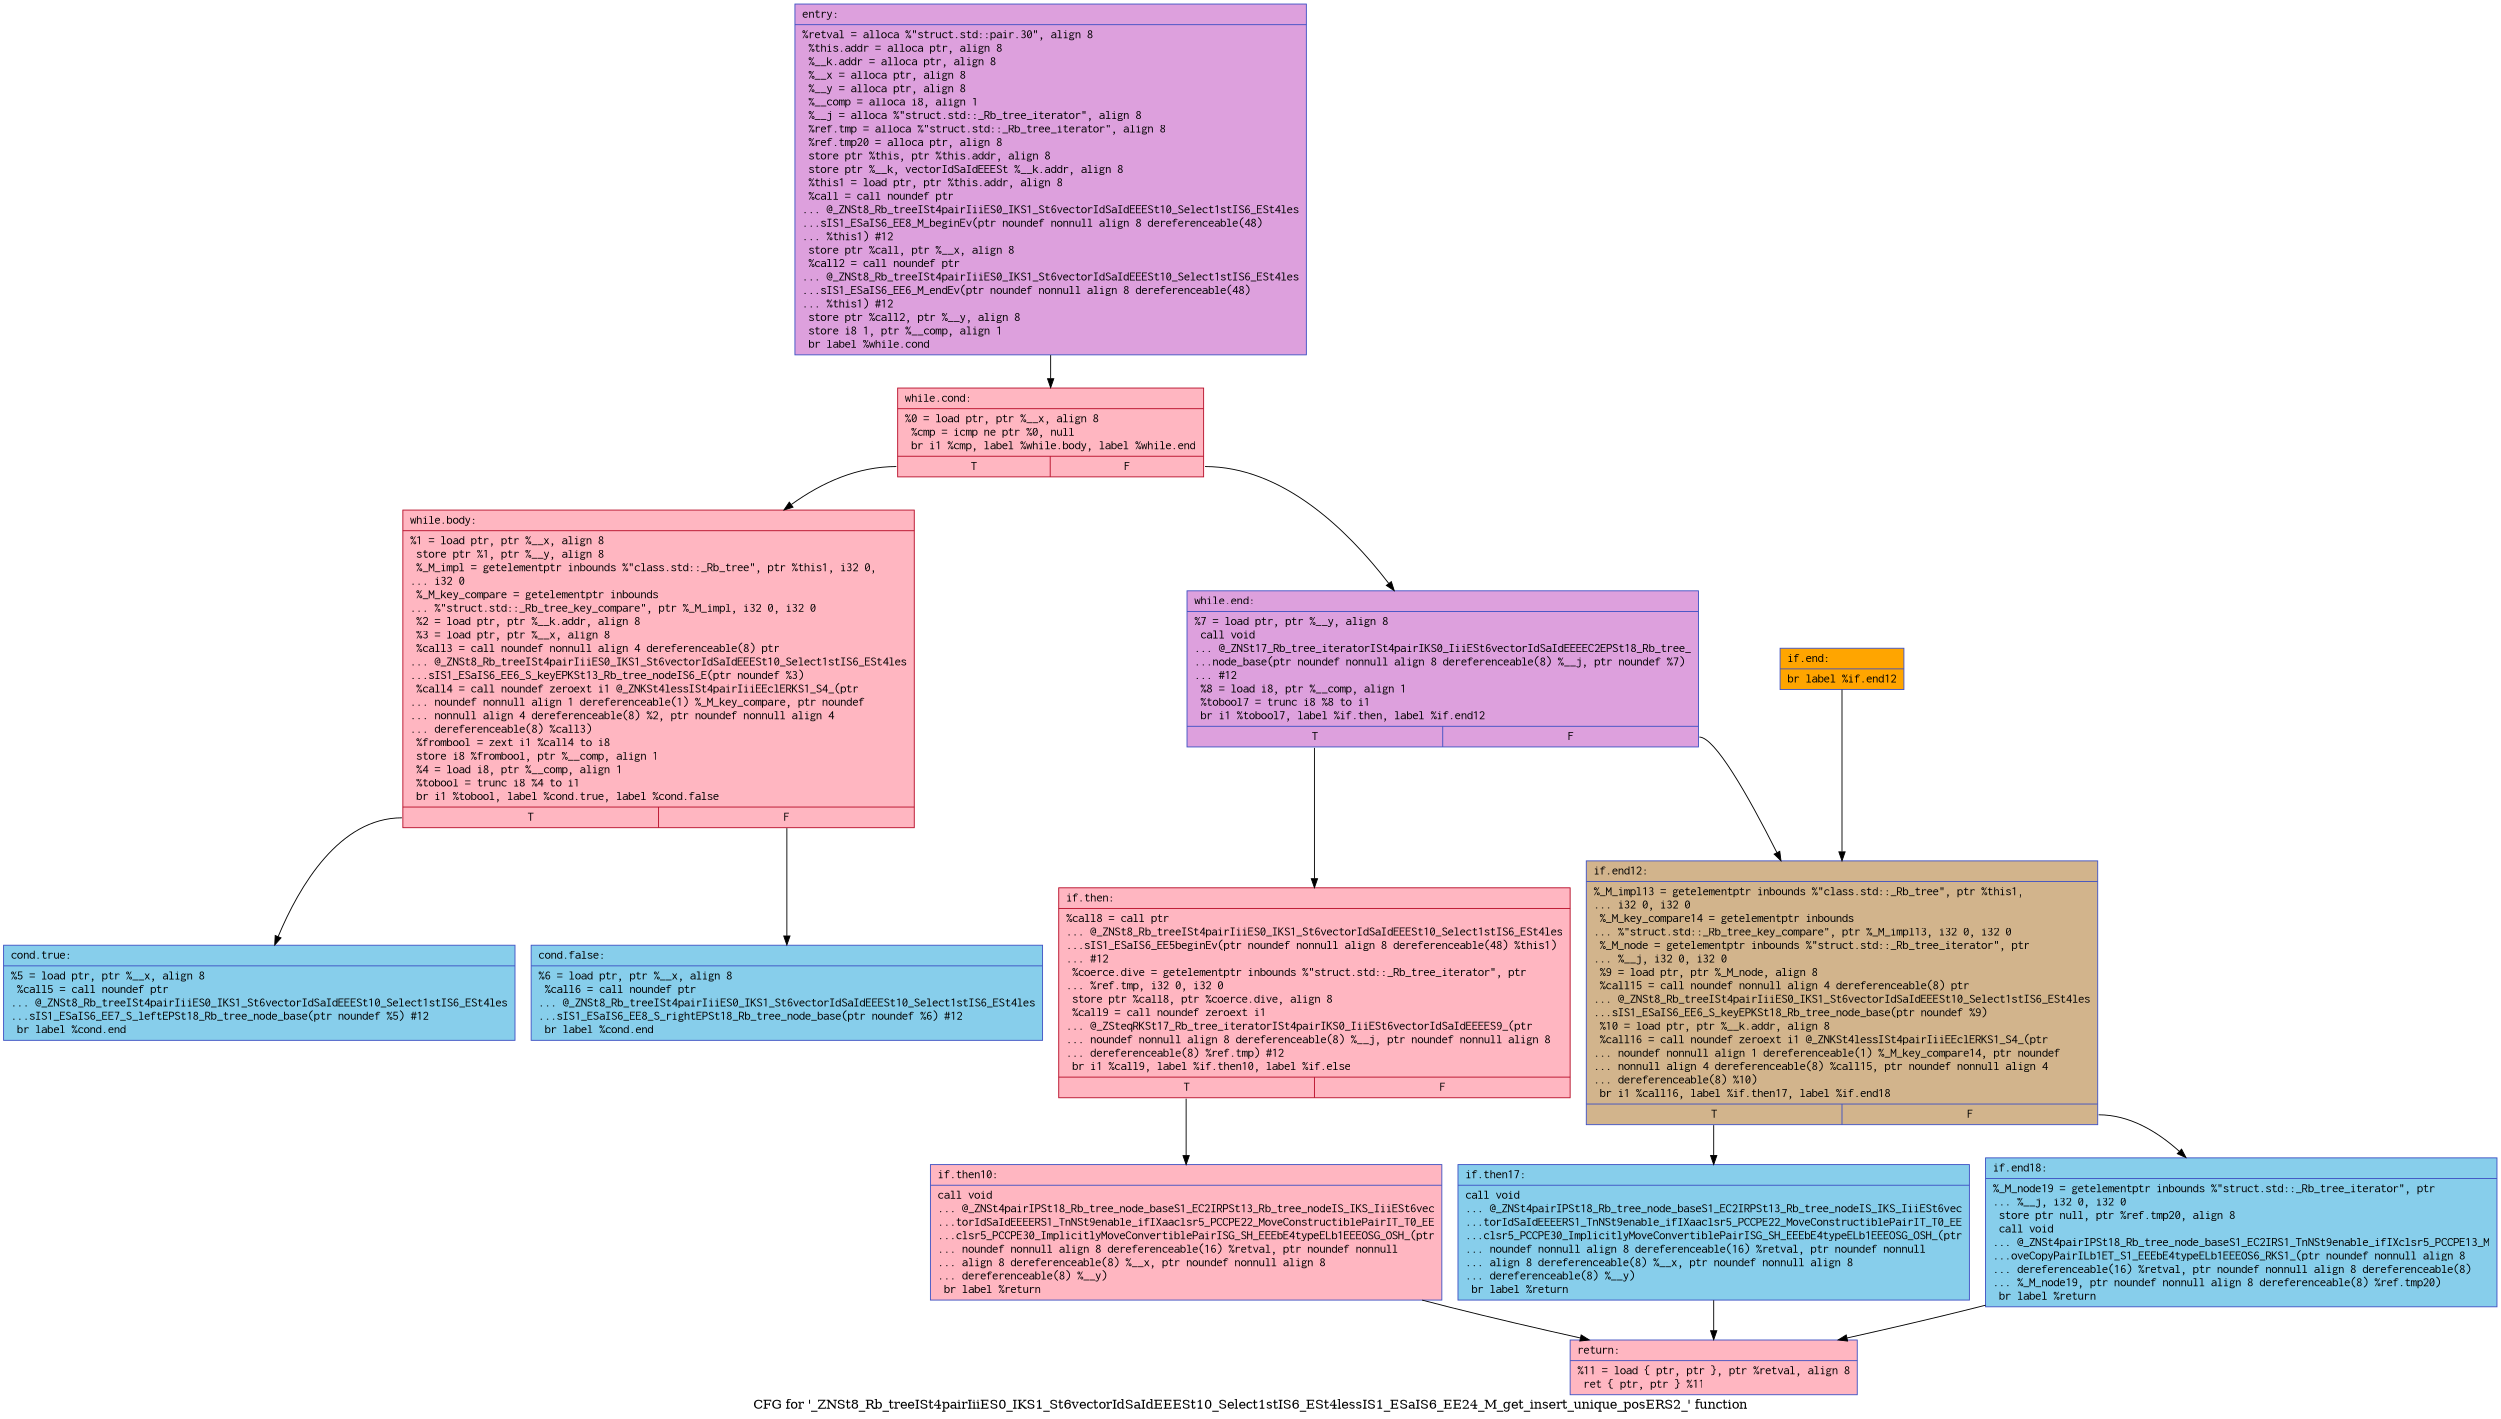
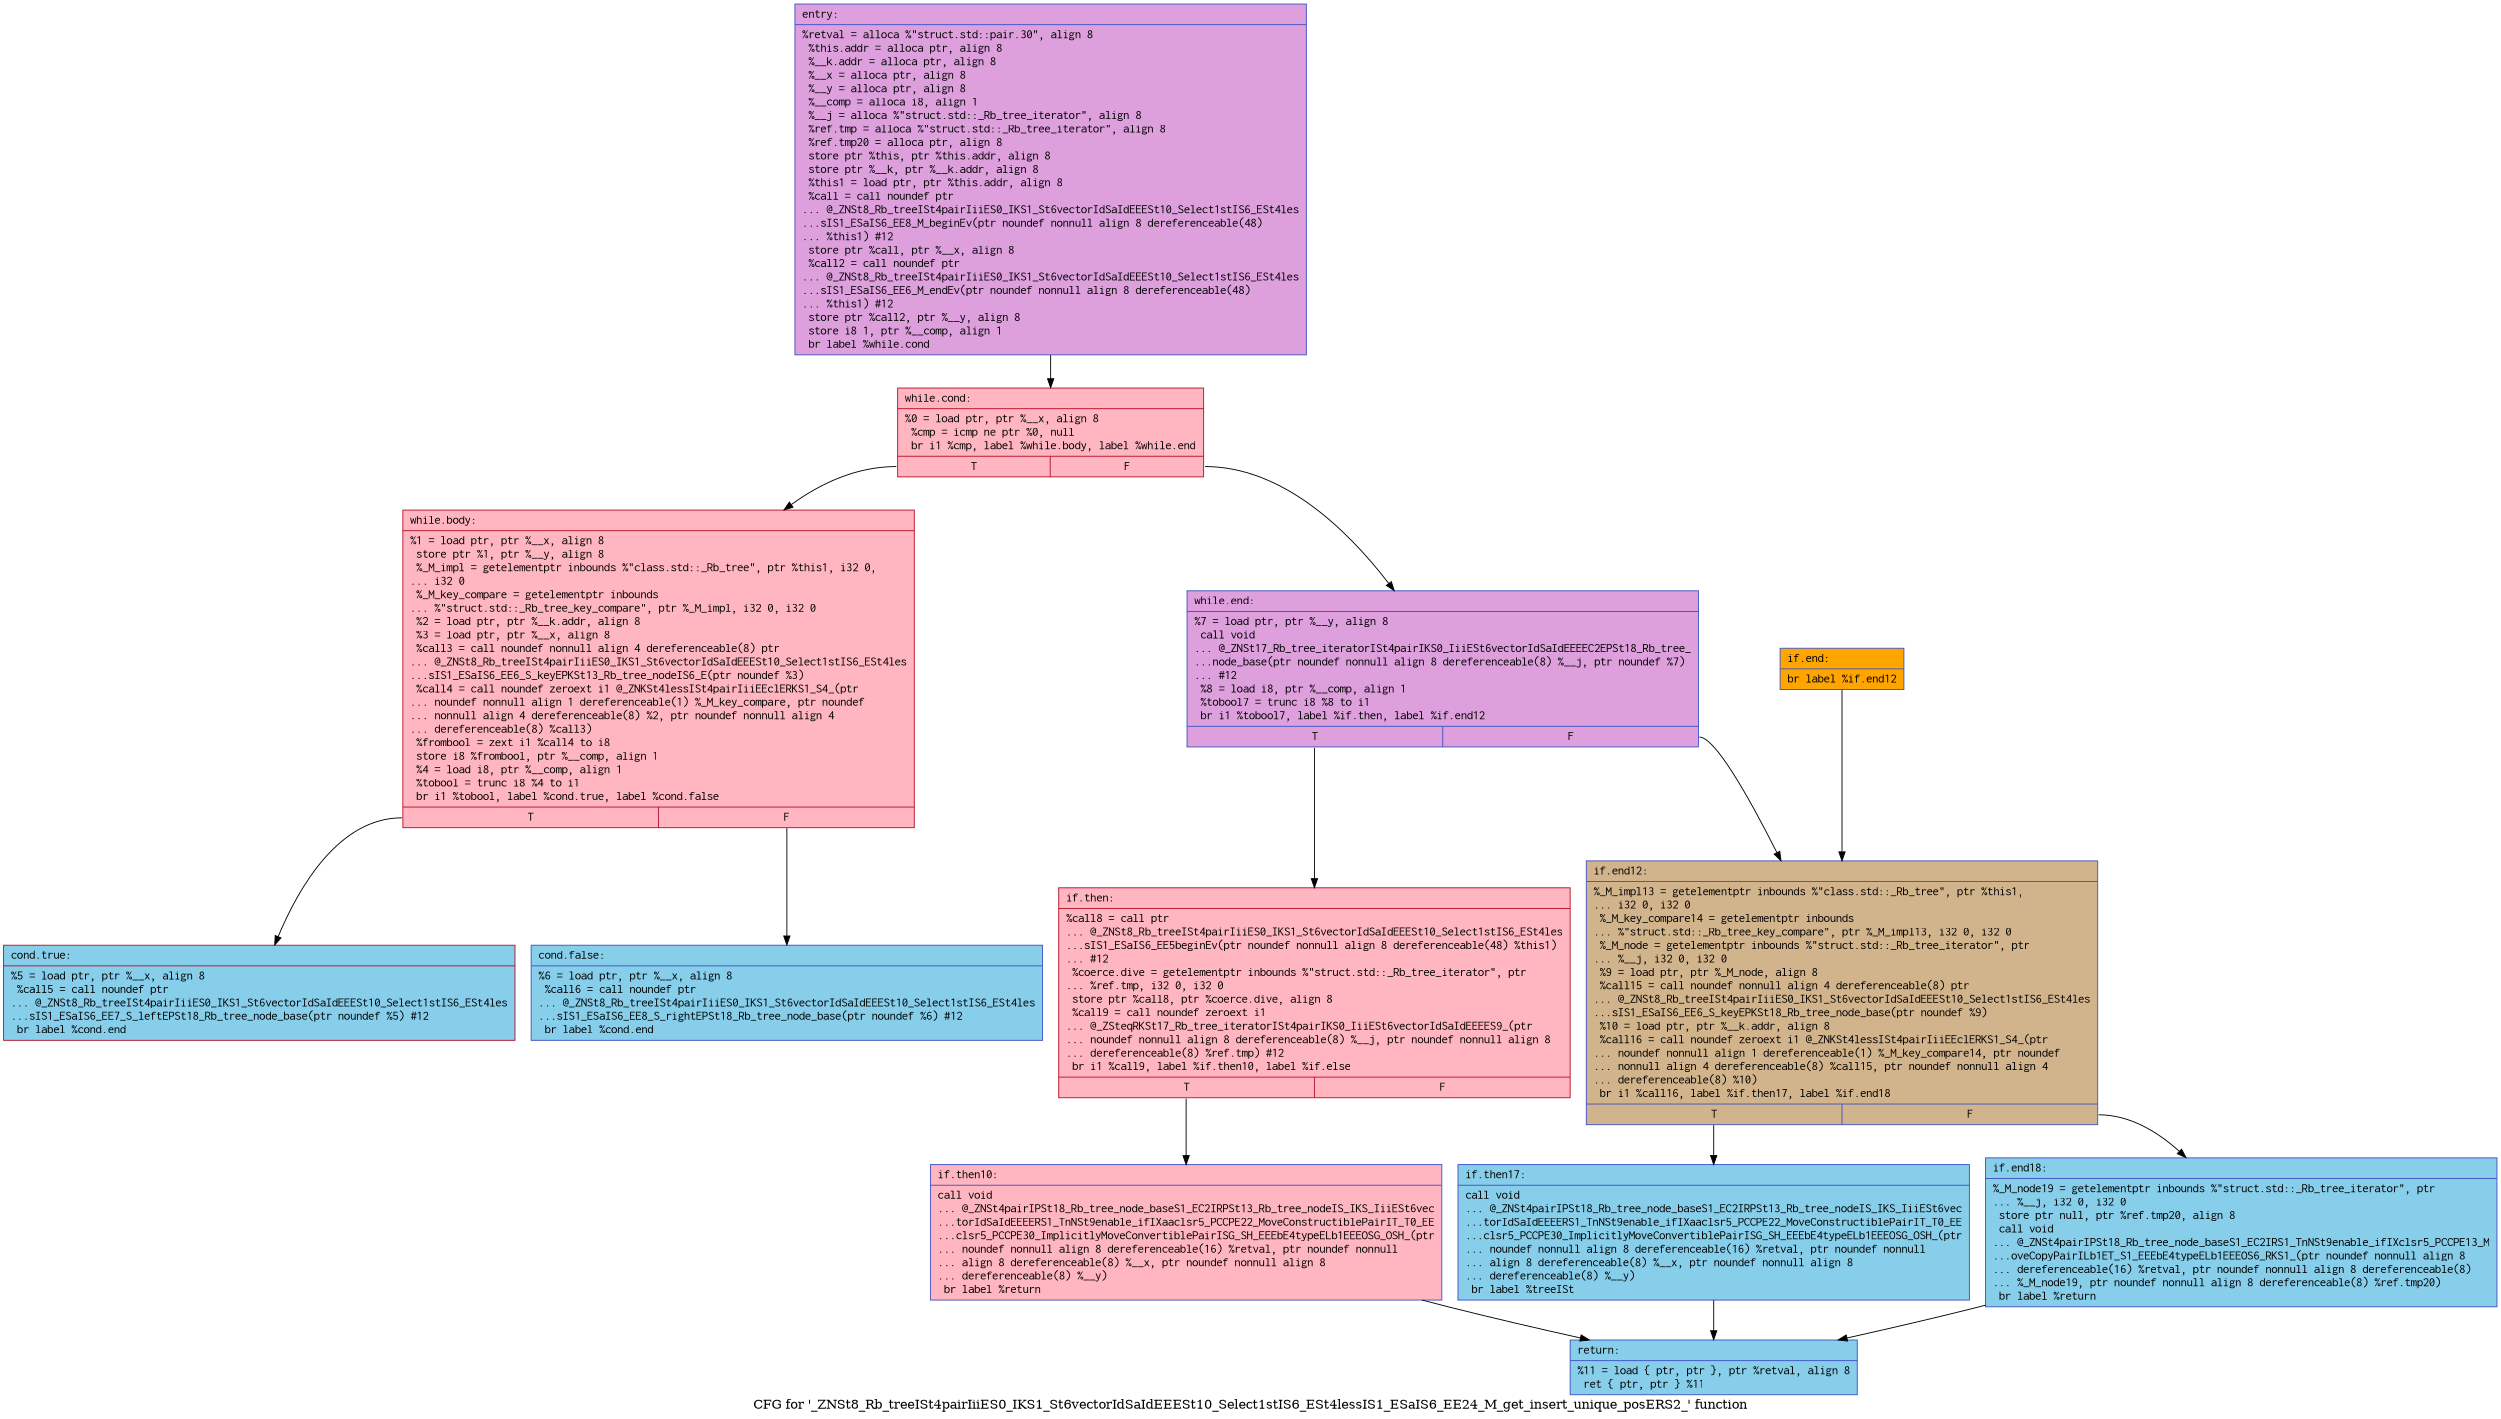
(963, 169) -> (921, 169)
(259, 993) -> (259, 993)
(1517, 1289) -> (1520, 1289)
(1714, 1367) -> (1714, 1367)
